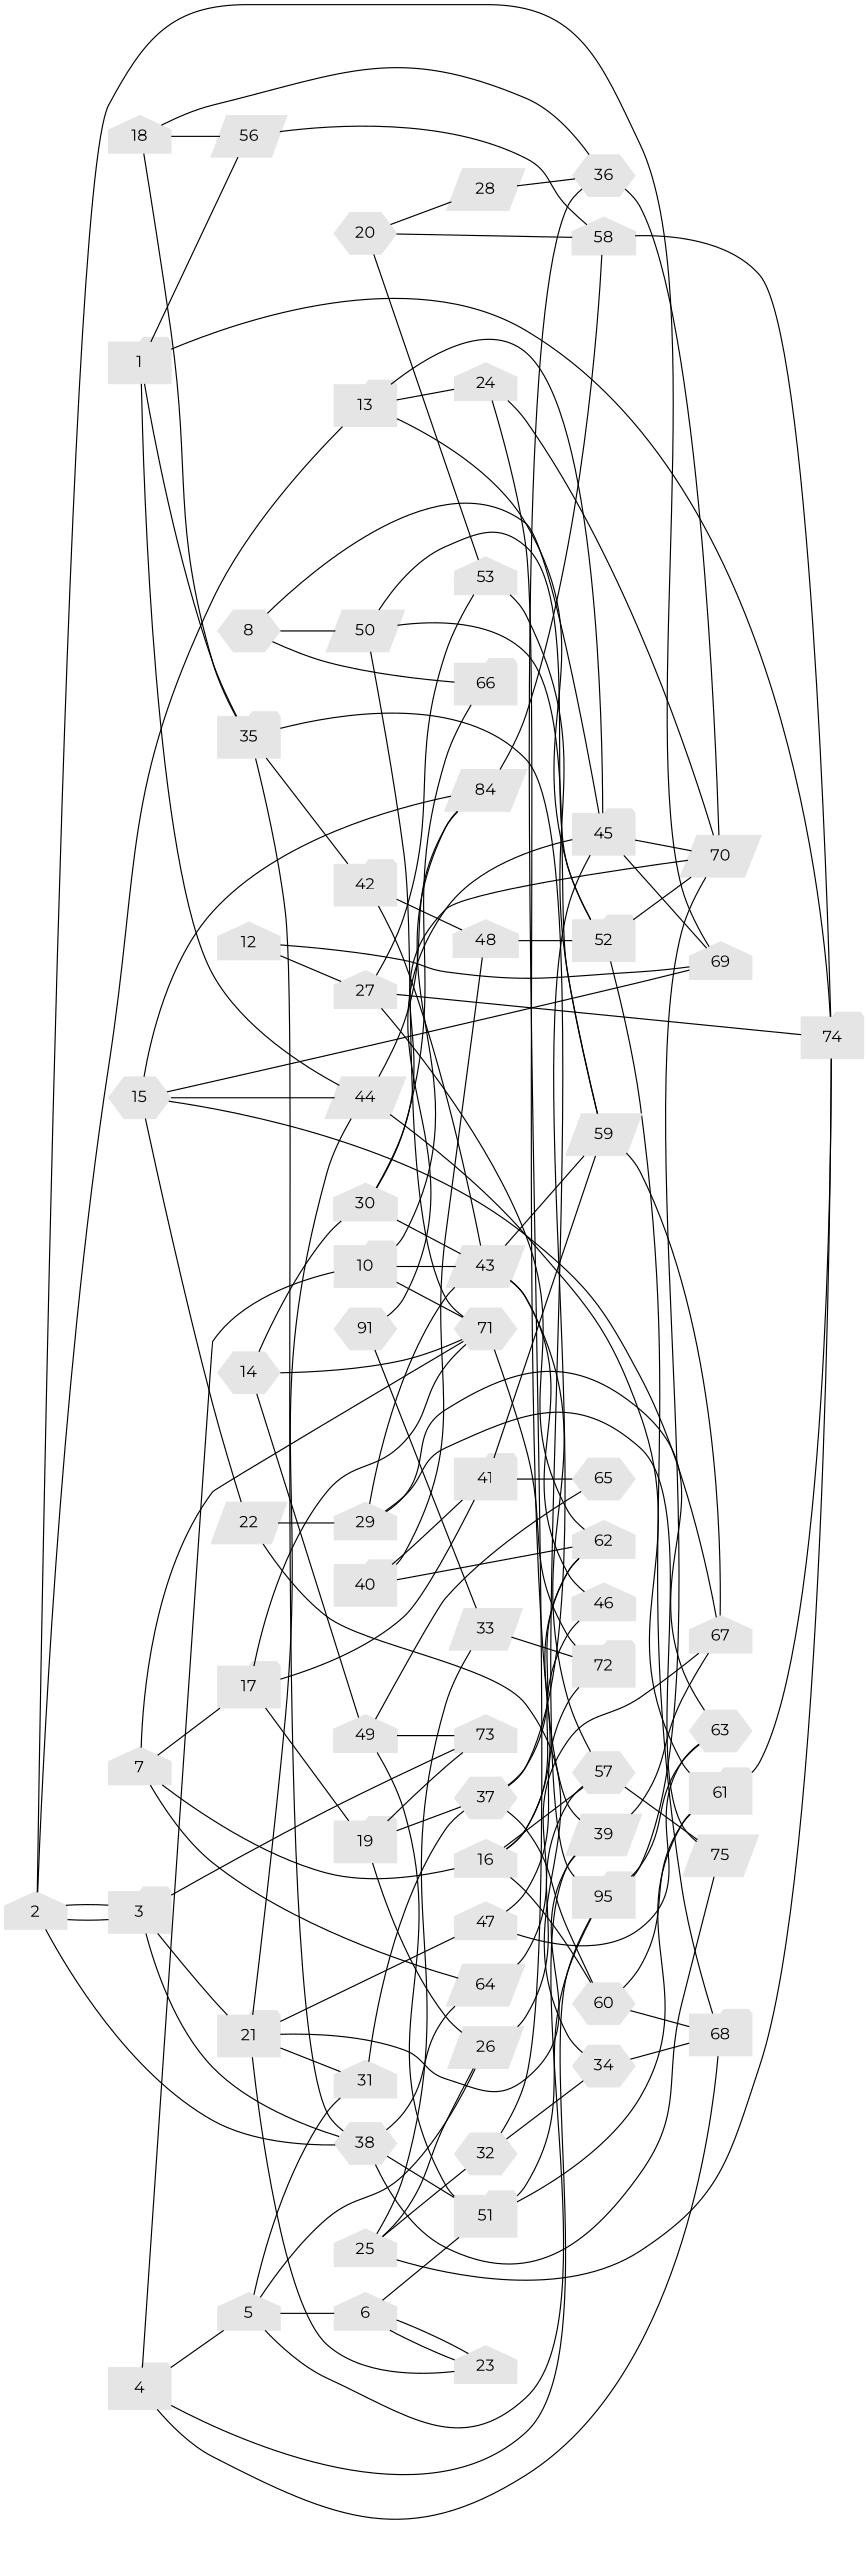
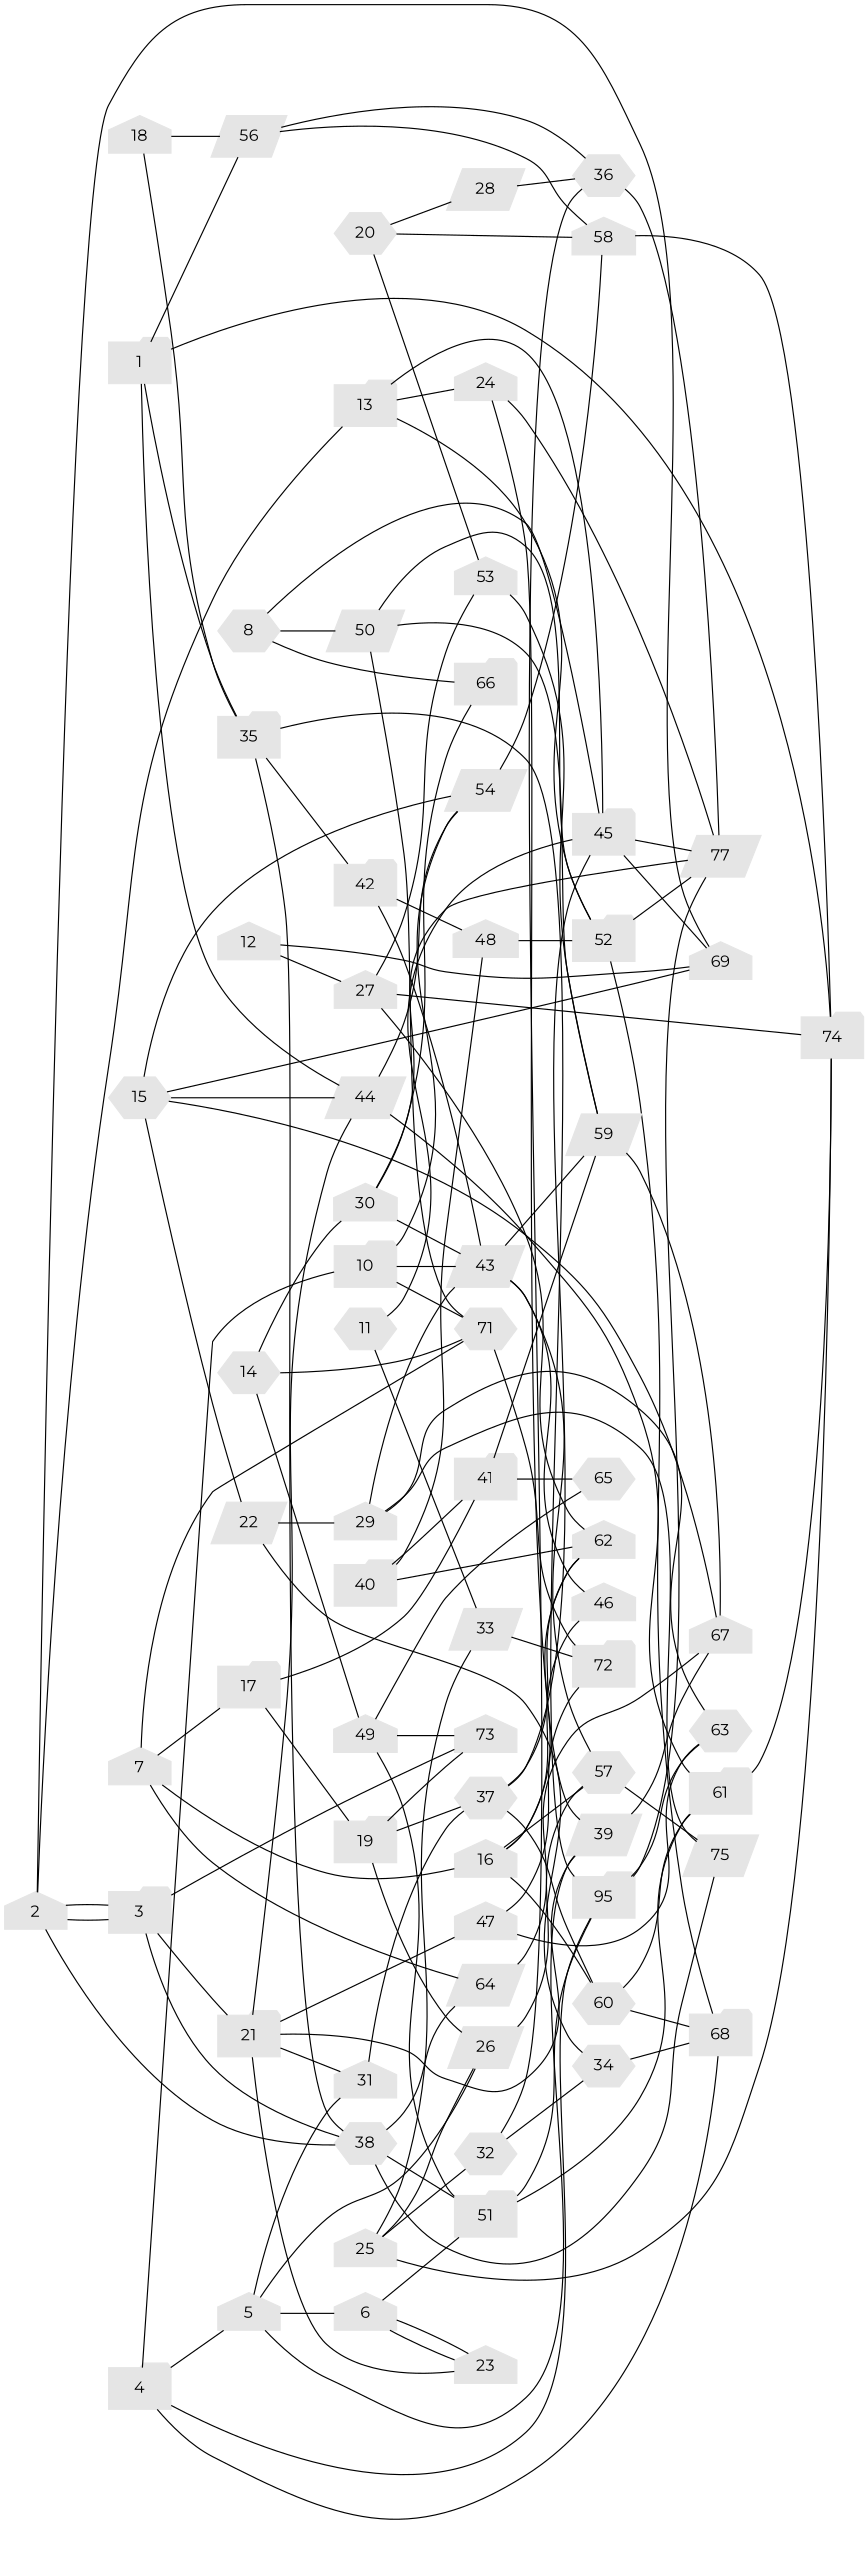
(385, 68) -> (439, 107)
(486, 790) -> (486, 790)
(721, 856) -> (721, 856)
(365, 1329) -> (365, 1329)
(334, 1485) -> none
